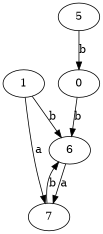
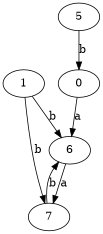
(78, 117) -> (78, 117)
(39, 150) -> (38, 150)
